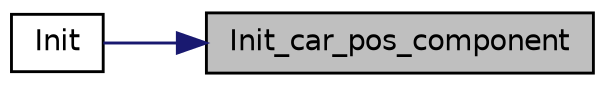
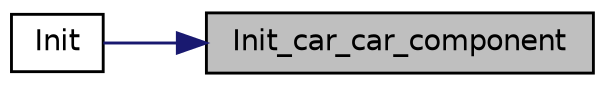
(400, 43) -> (400, 43)
